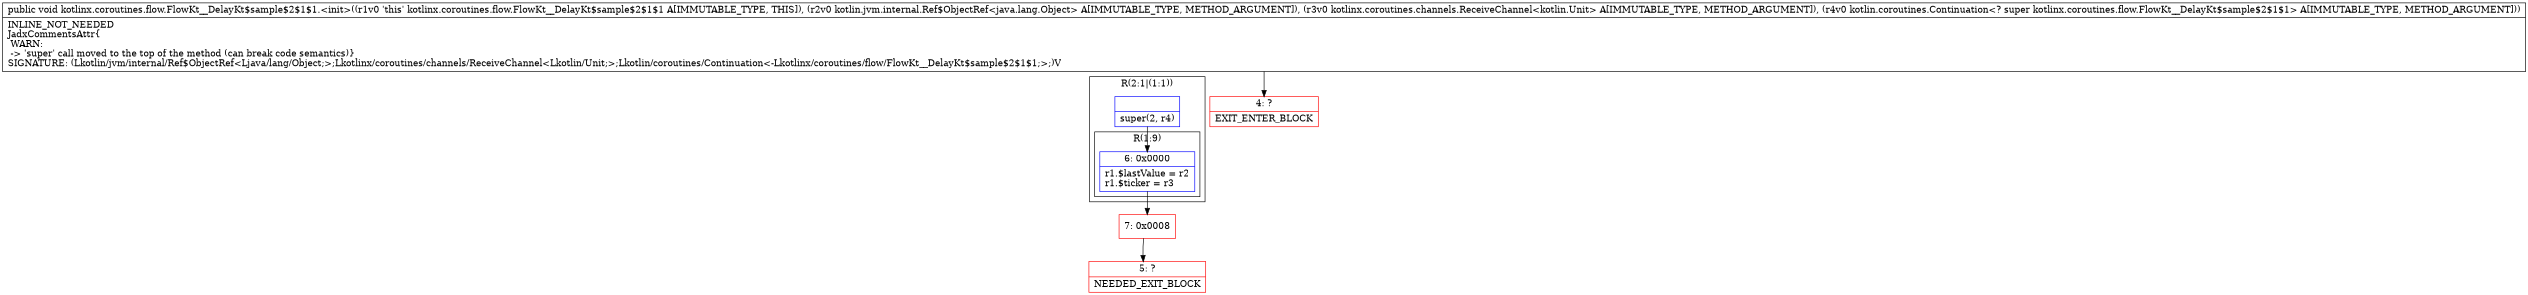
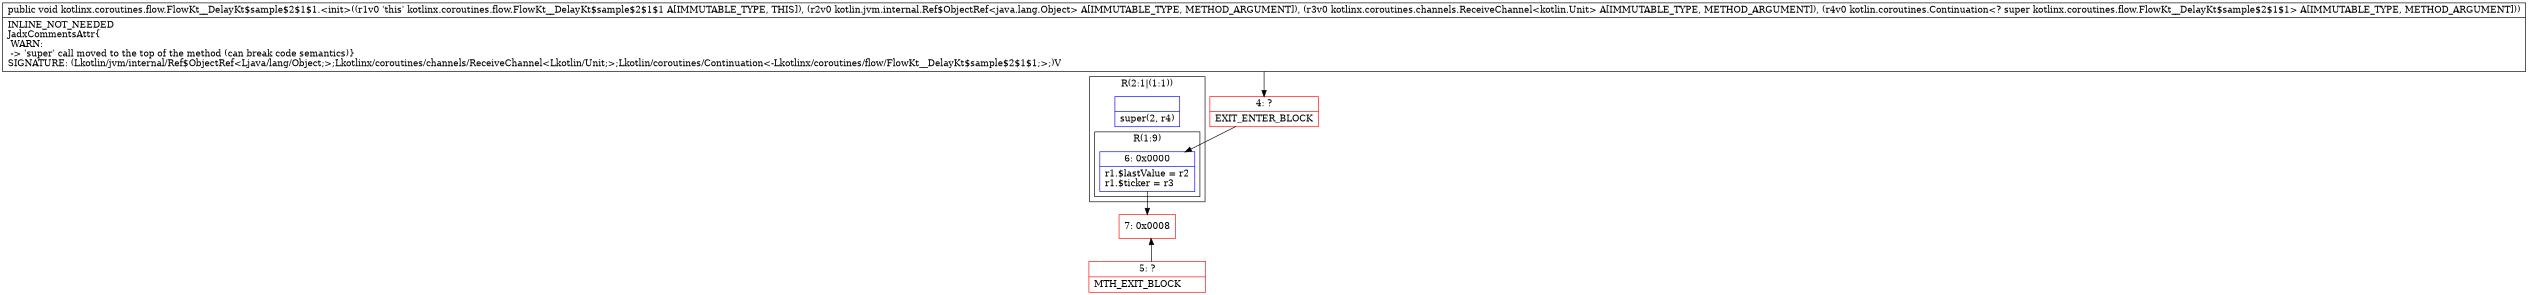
(1147, 136) -> (1213, 138)
(1143, 247) -> (1152, 253)
(1147, 284) -> (1138, 284)
